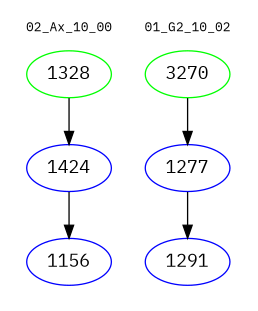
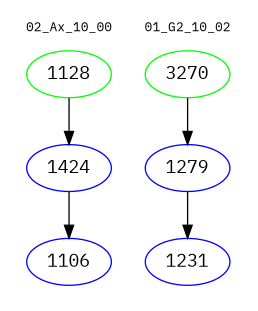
(69, 74) -> (69, 74)
(188, 168) -> (188, 168)
(69, 262) -> (69, 262)
(188, 262) -> (188, 262)
